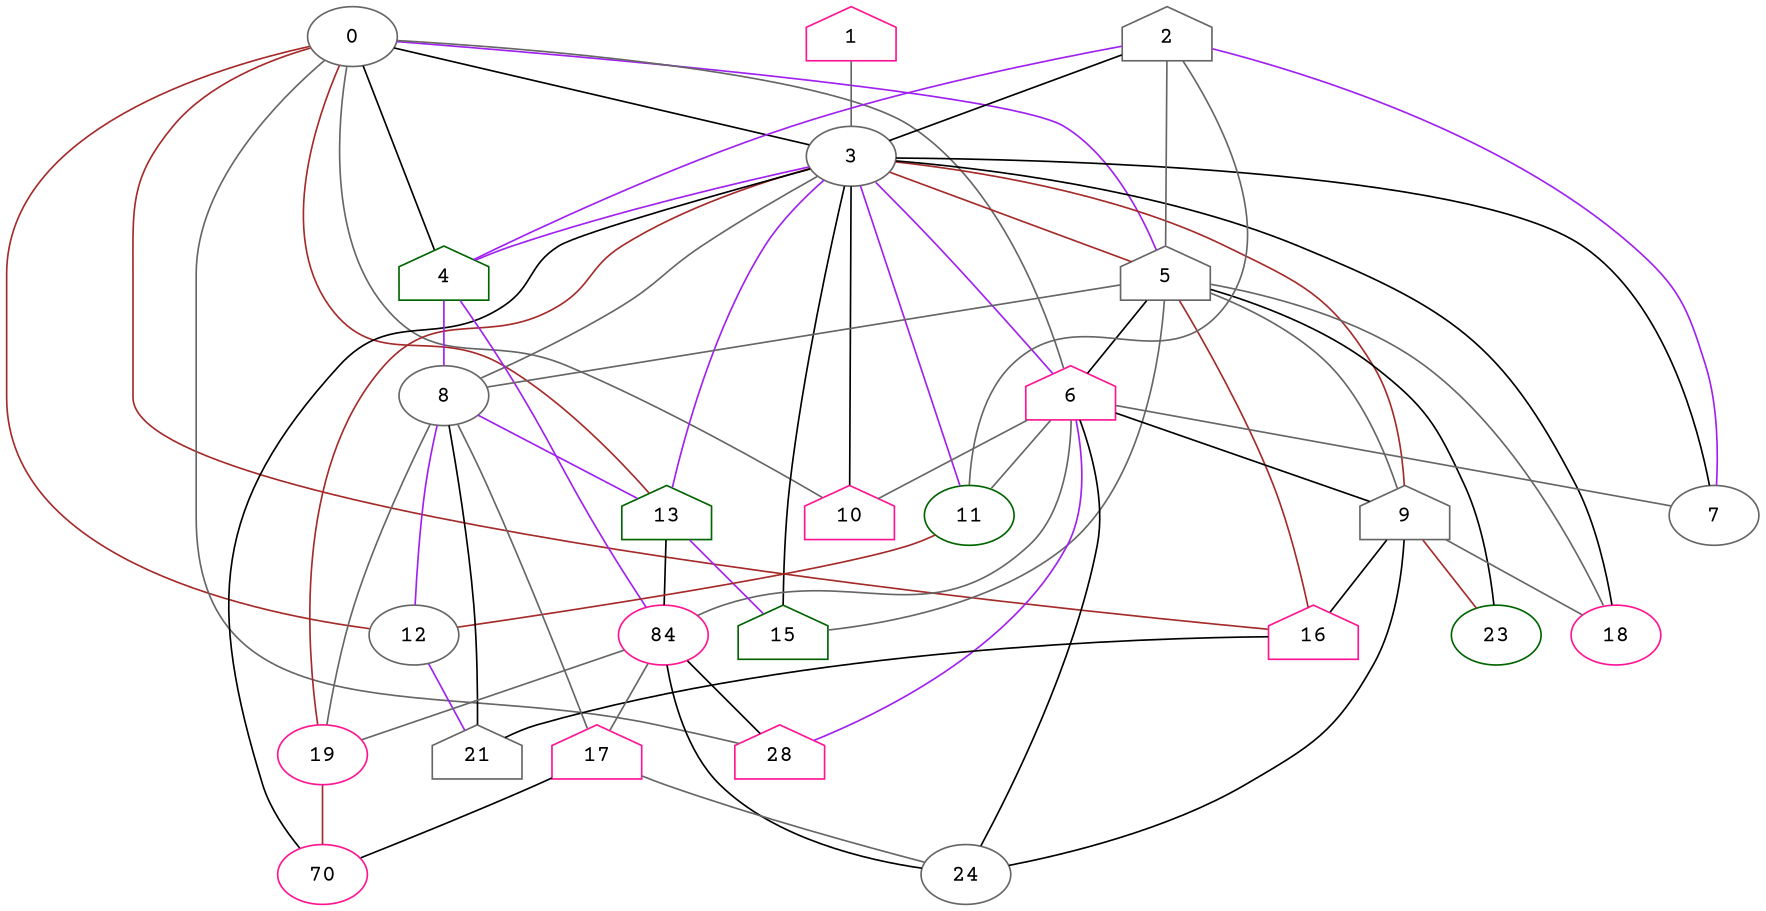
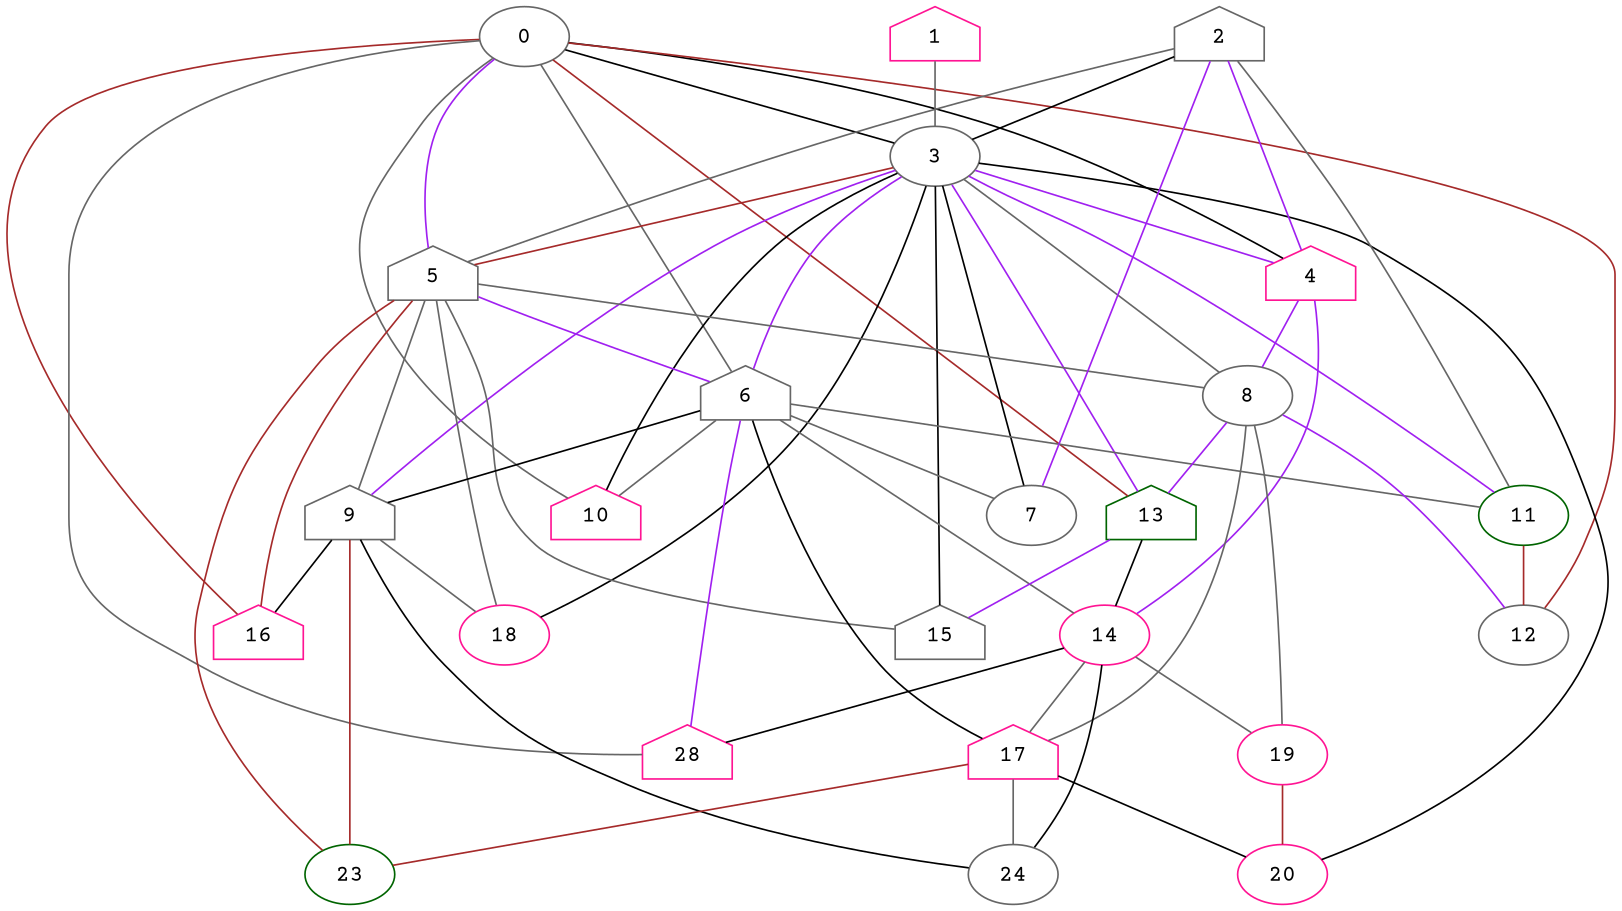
(1215, 241) -> (604, 314)
(444, 276) -> (1311, 276)
(1124, 328) -> (594, 340)
(391, 359) -> none
(1071, 396) -> (746, 396)
(1410, 397) -> (209, 564)
(1075, 629) -> (836, 604)
(663, 635) -> (1105, 635)
(783, 635) -> (940, 635)
(477, 755) -> none
none -> (666, 817)
(323, 874) -> (1283, 874)
